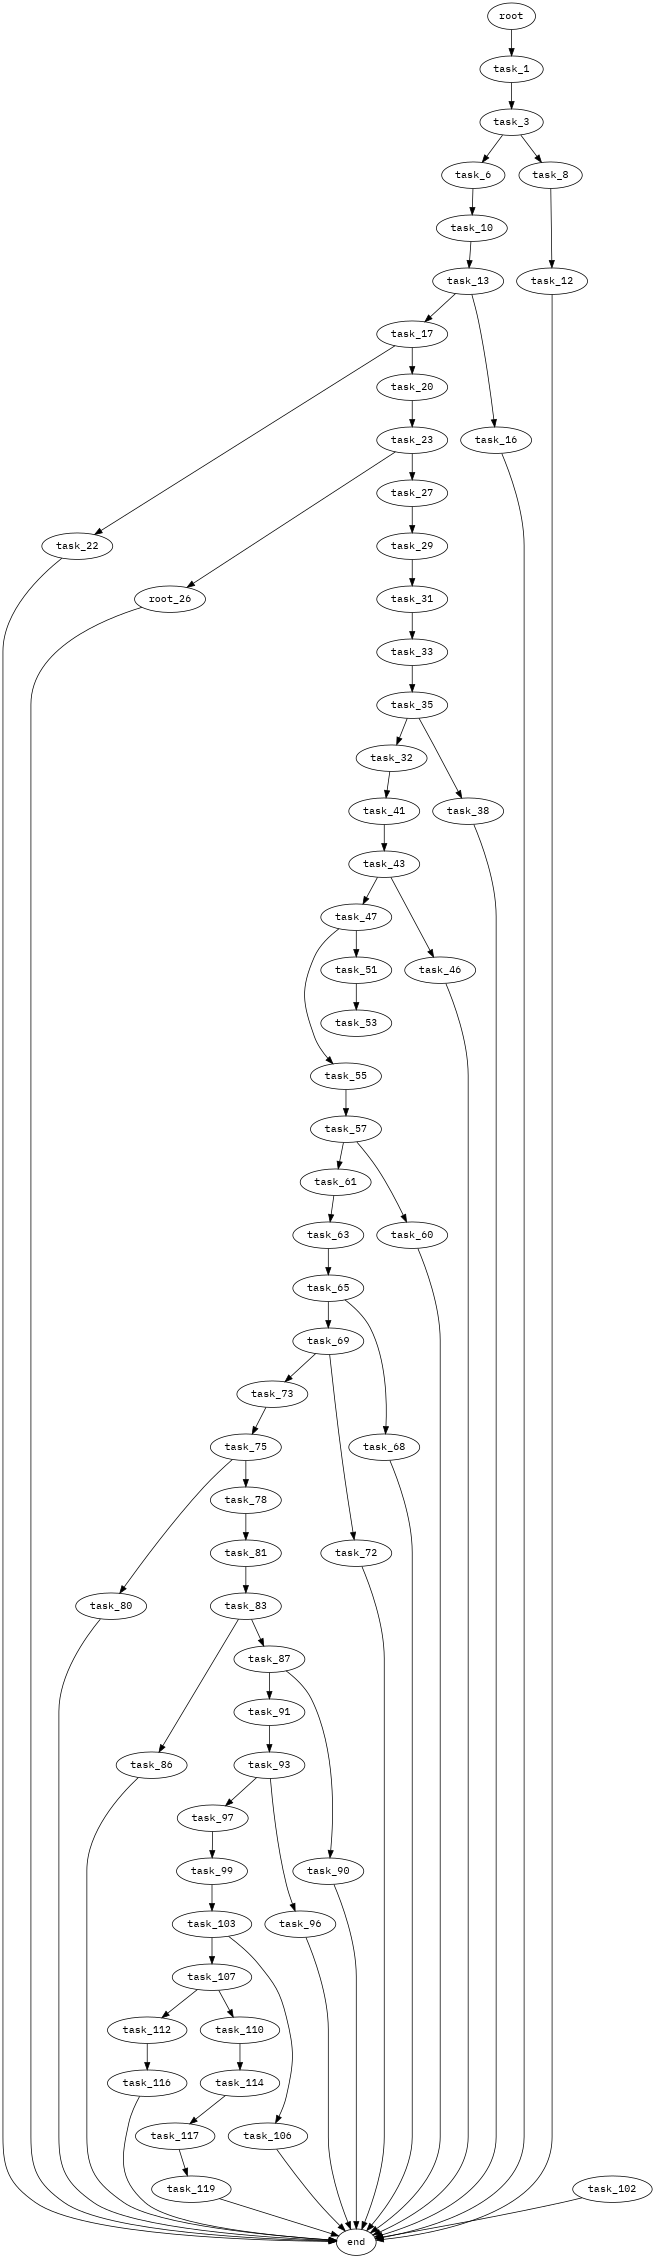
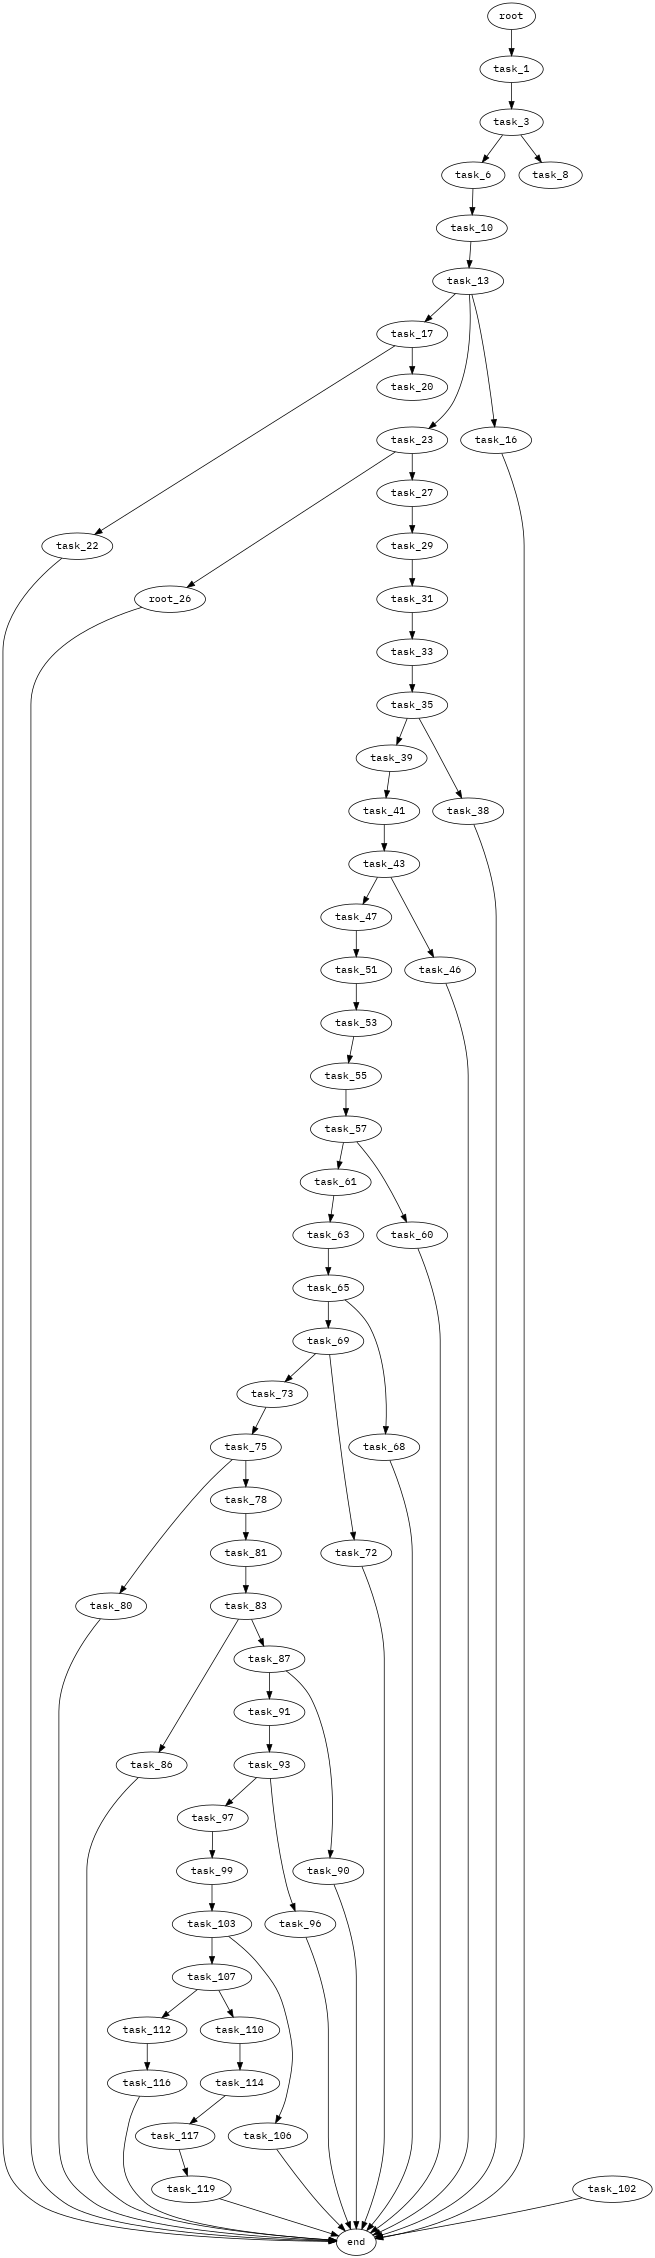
(552, 281) -> none
(412, 410) -> (466, 364)
(392, 758) -> (392, 758)
(305, 991) -> (352, 1046)
